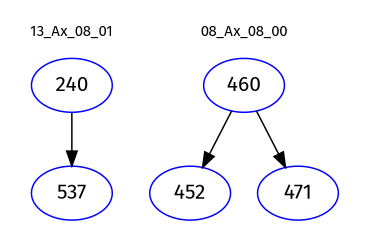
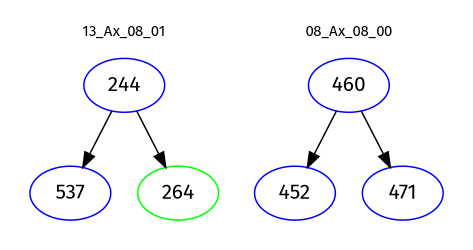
(72, 85) -> (124, 85)
none -> (178, 193)
